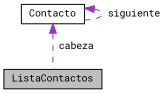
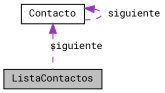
(74, 47) -> (74, 47)
